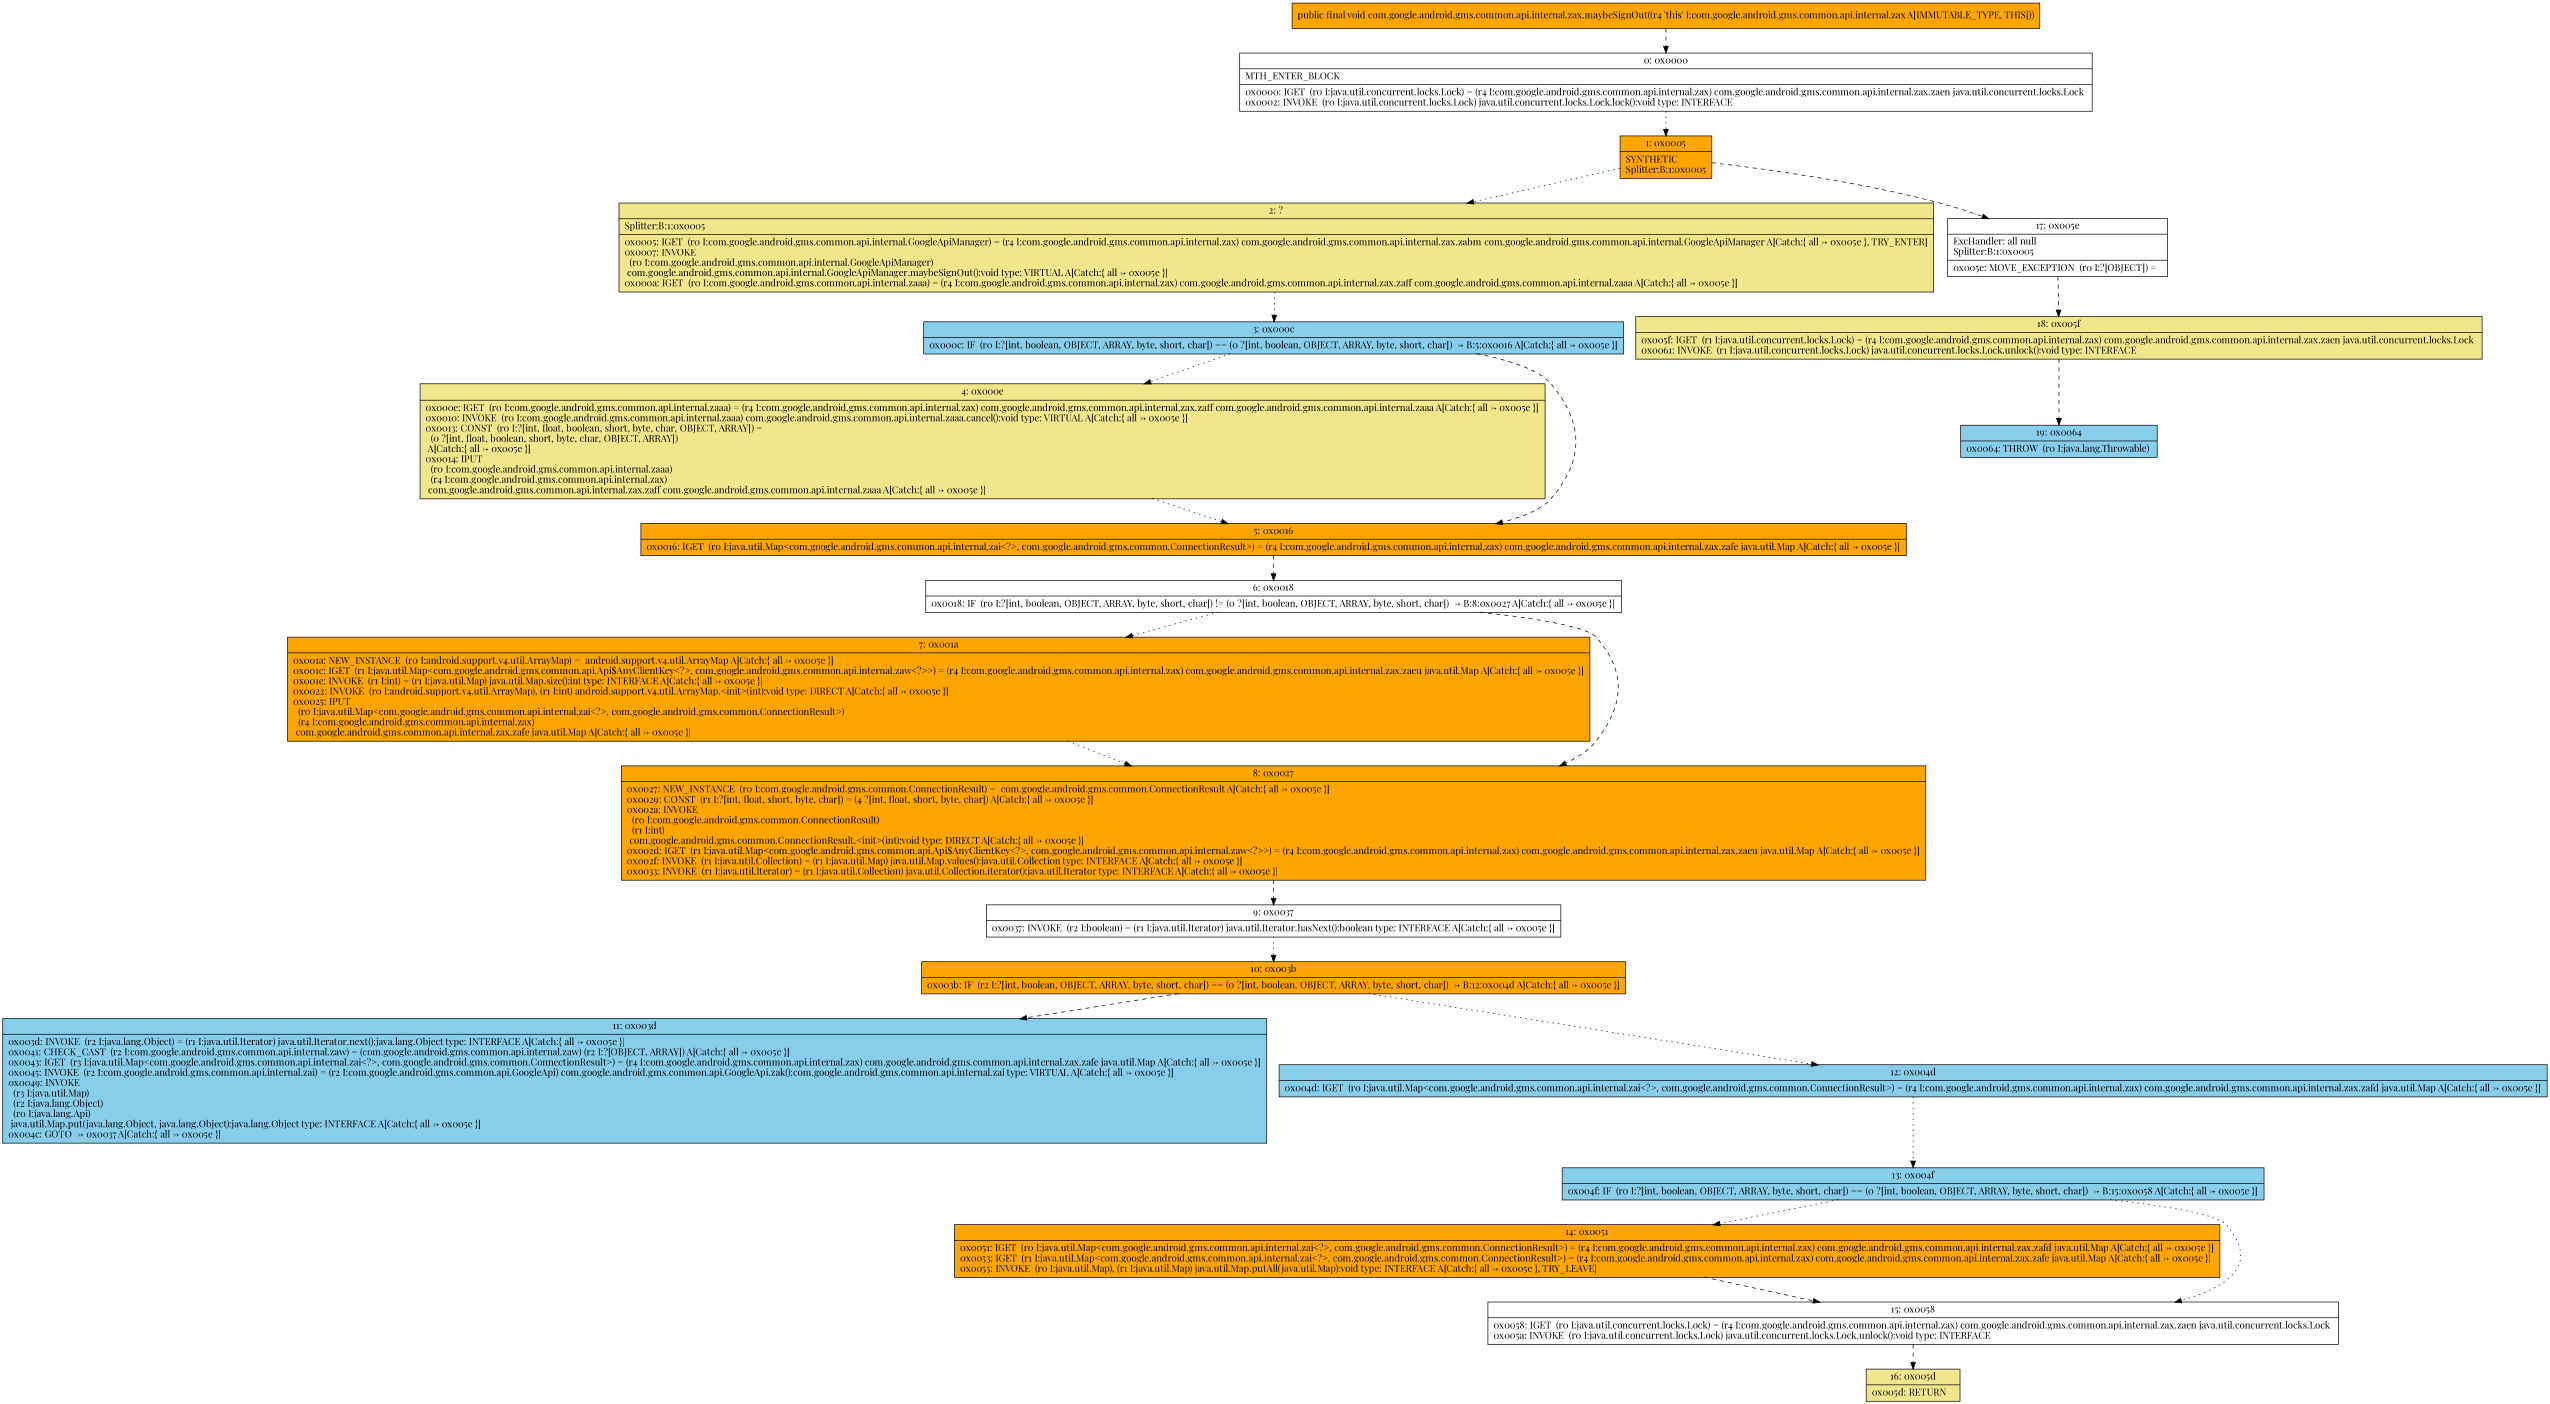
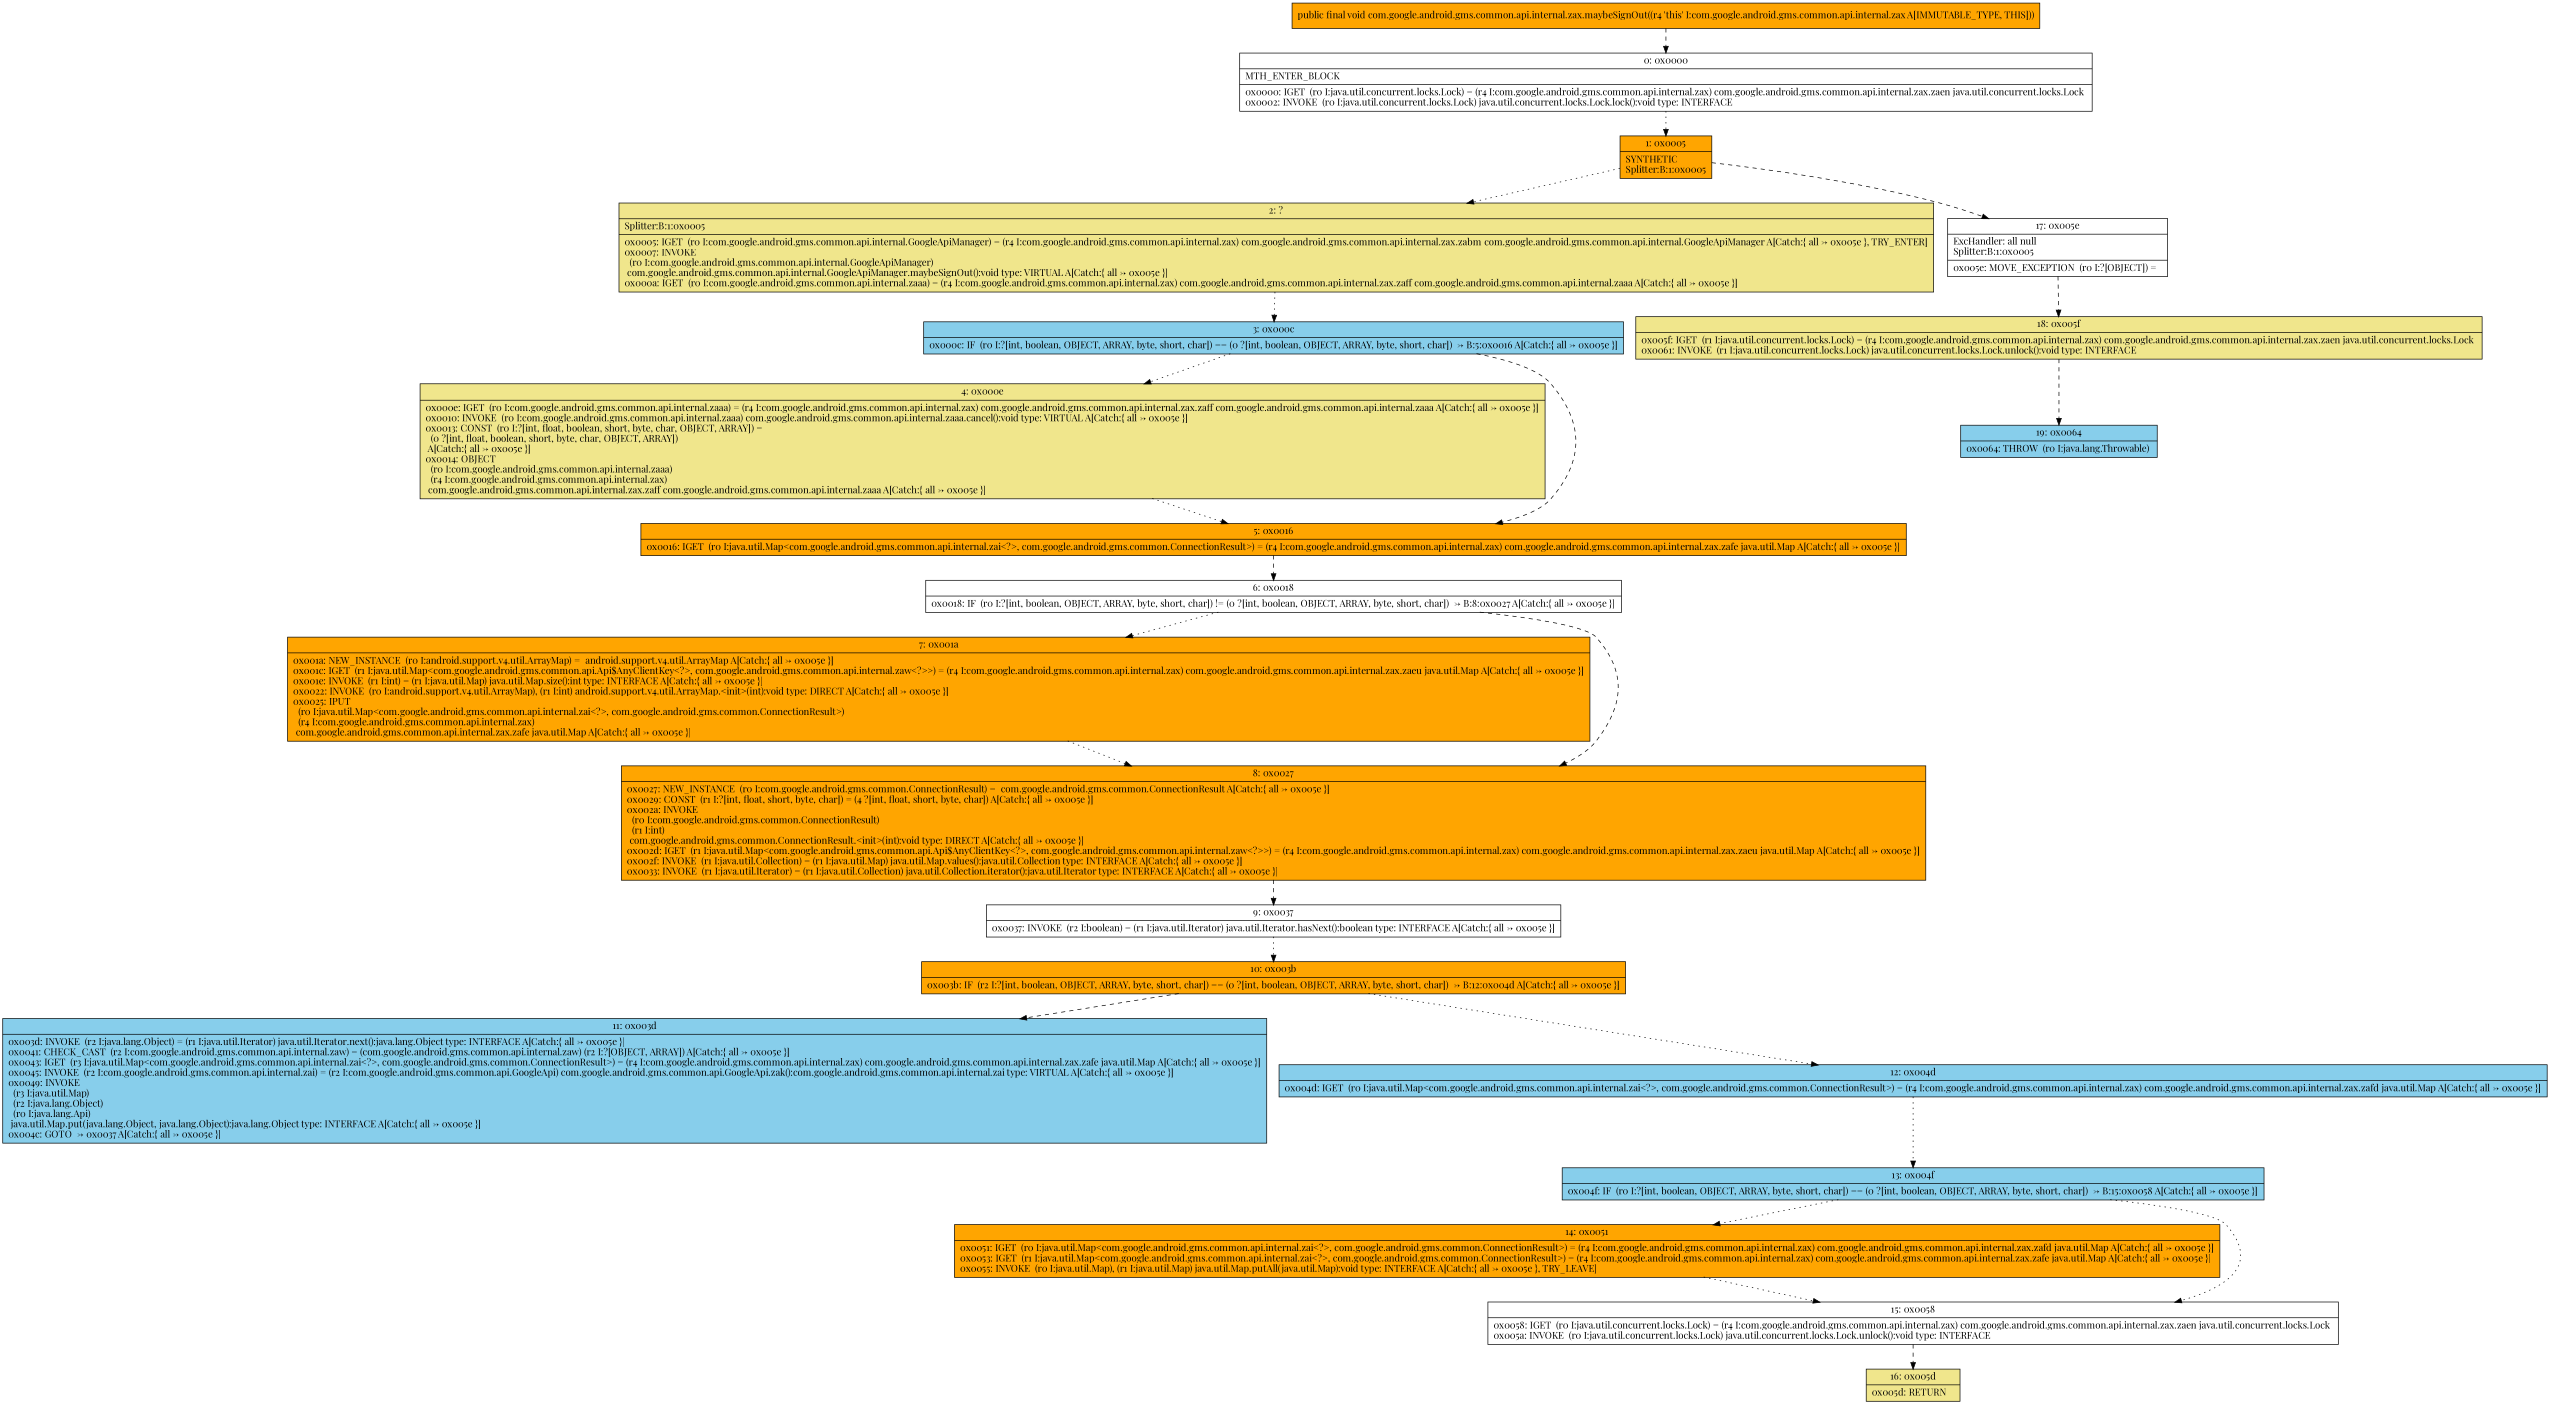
(457, 459) -> (463, 459)
(1758, 1289) -> (1758, 1289)
